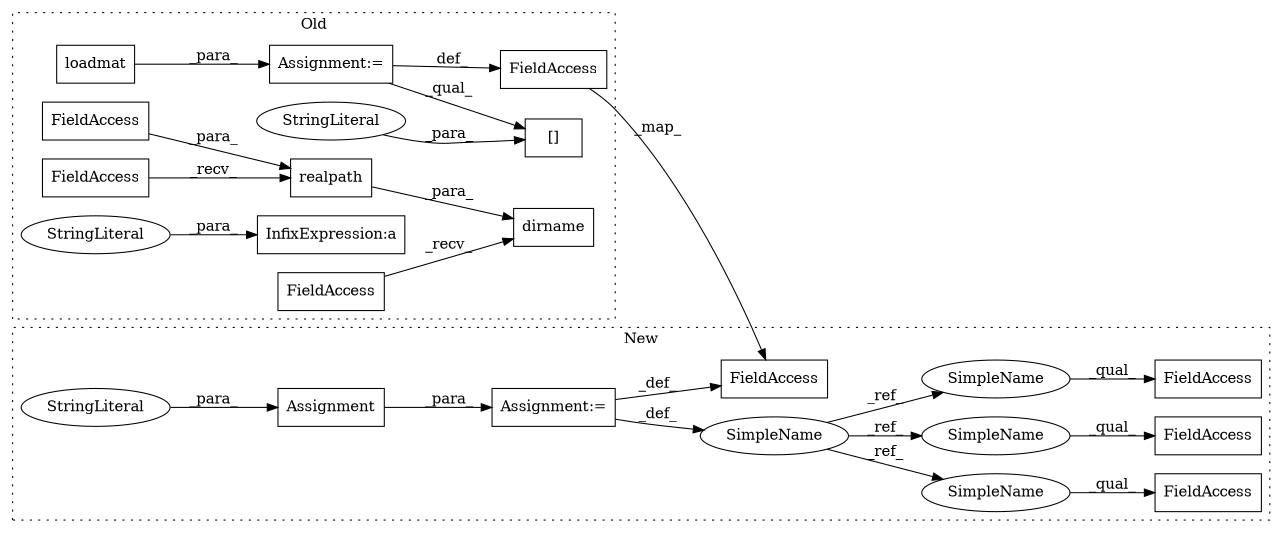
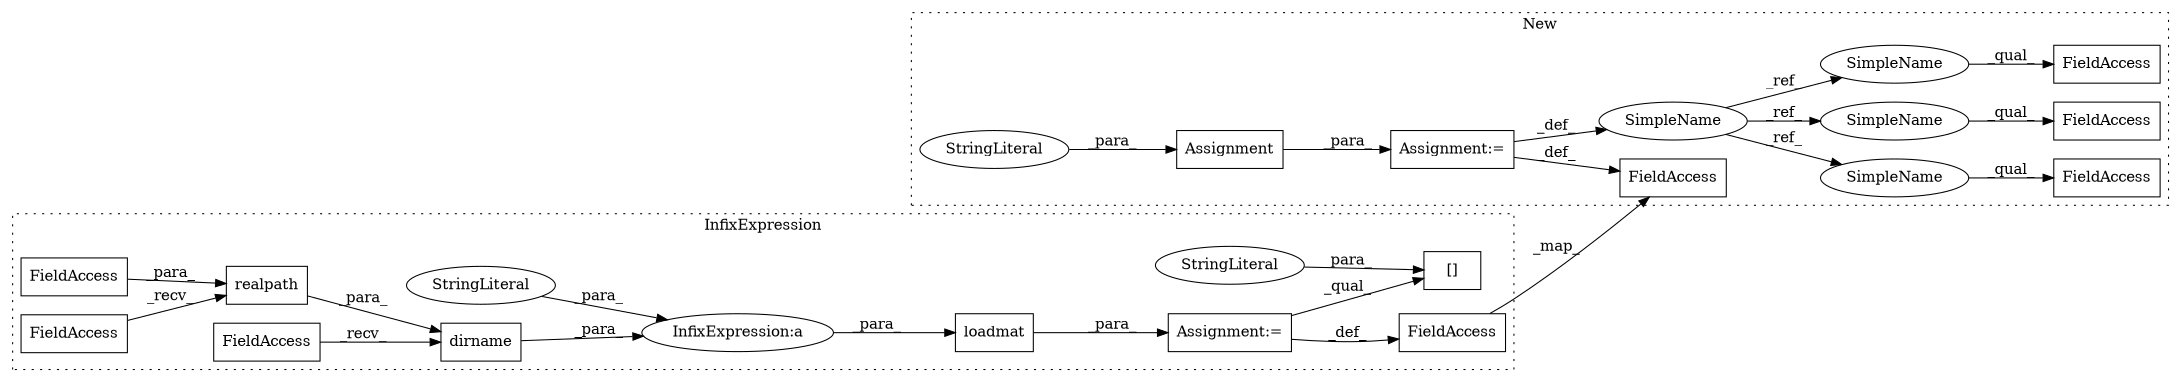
(314, 25) -> (763, 226)
(331, 235) -> (738, 333)
none -> (889, 333)
none -> (577, 339)
